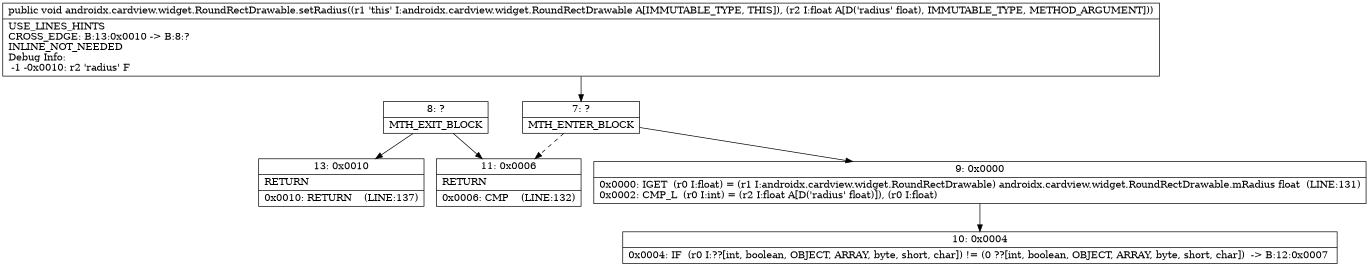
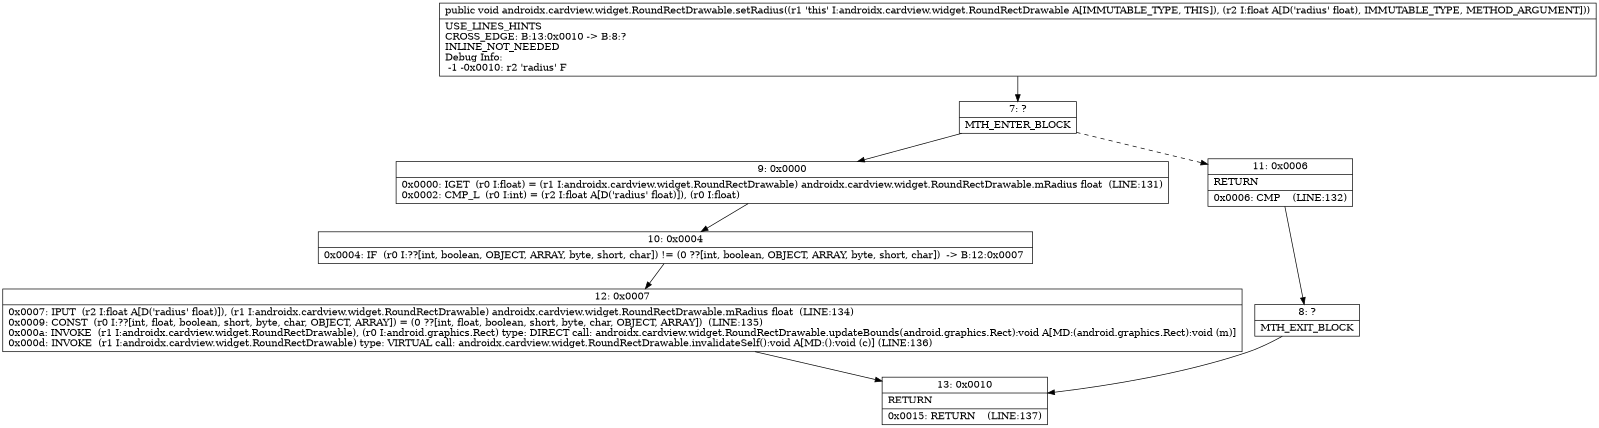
(465, 144) -> (1294, 252)
(341, 198) -> (965, 416)
none -> (622, 320)
